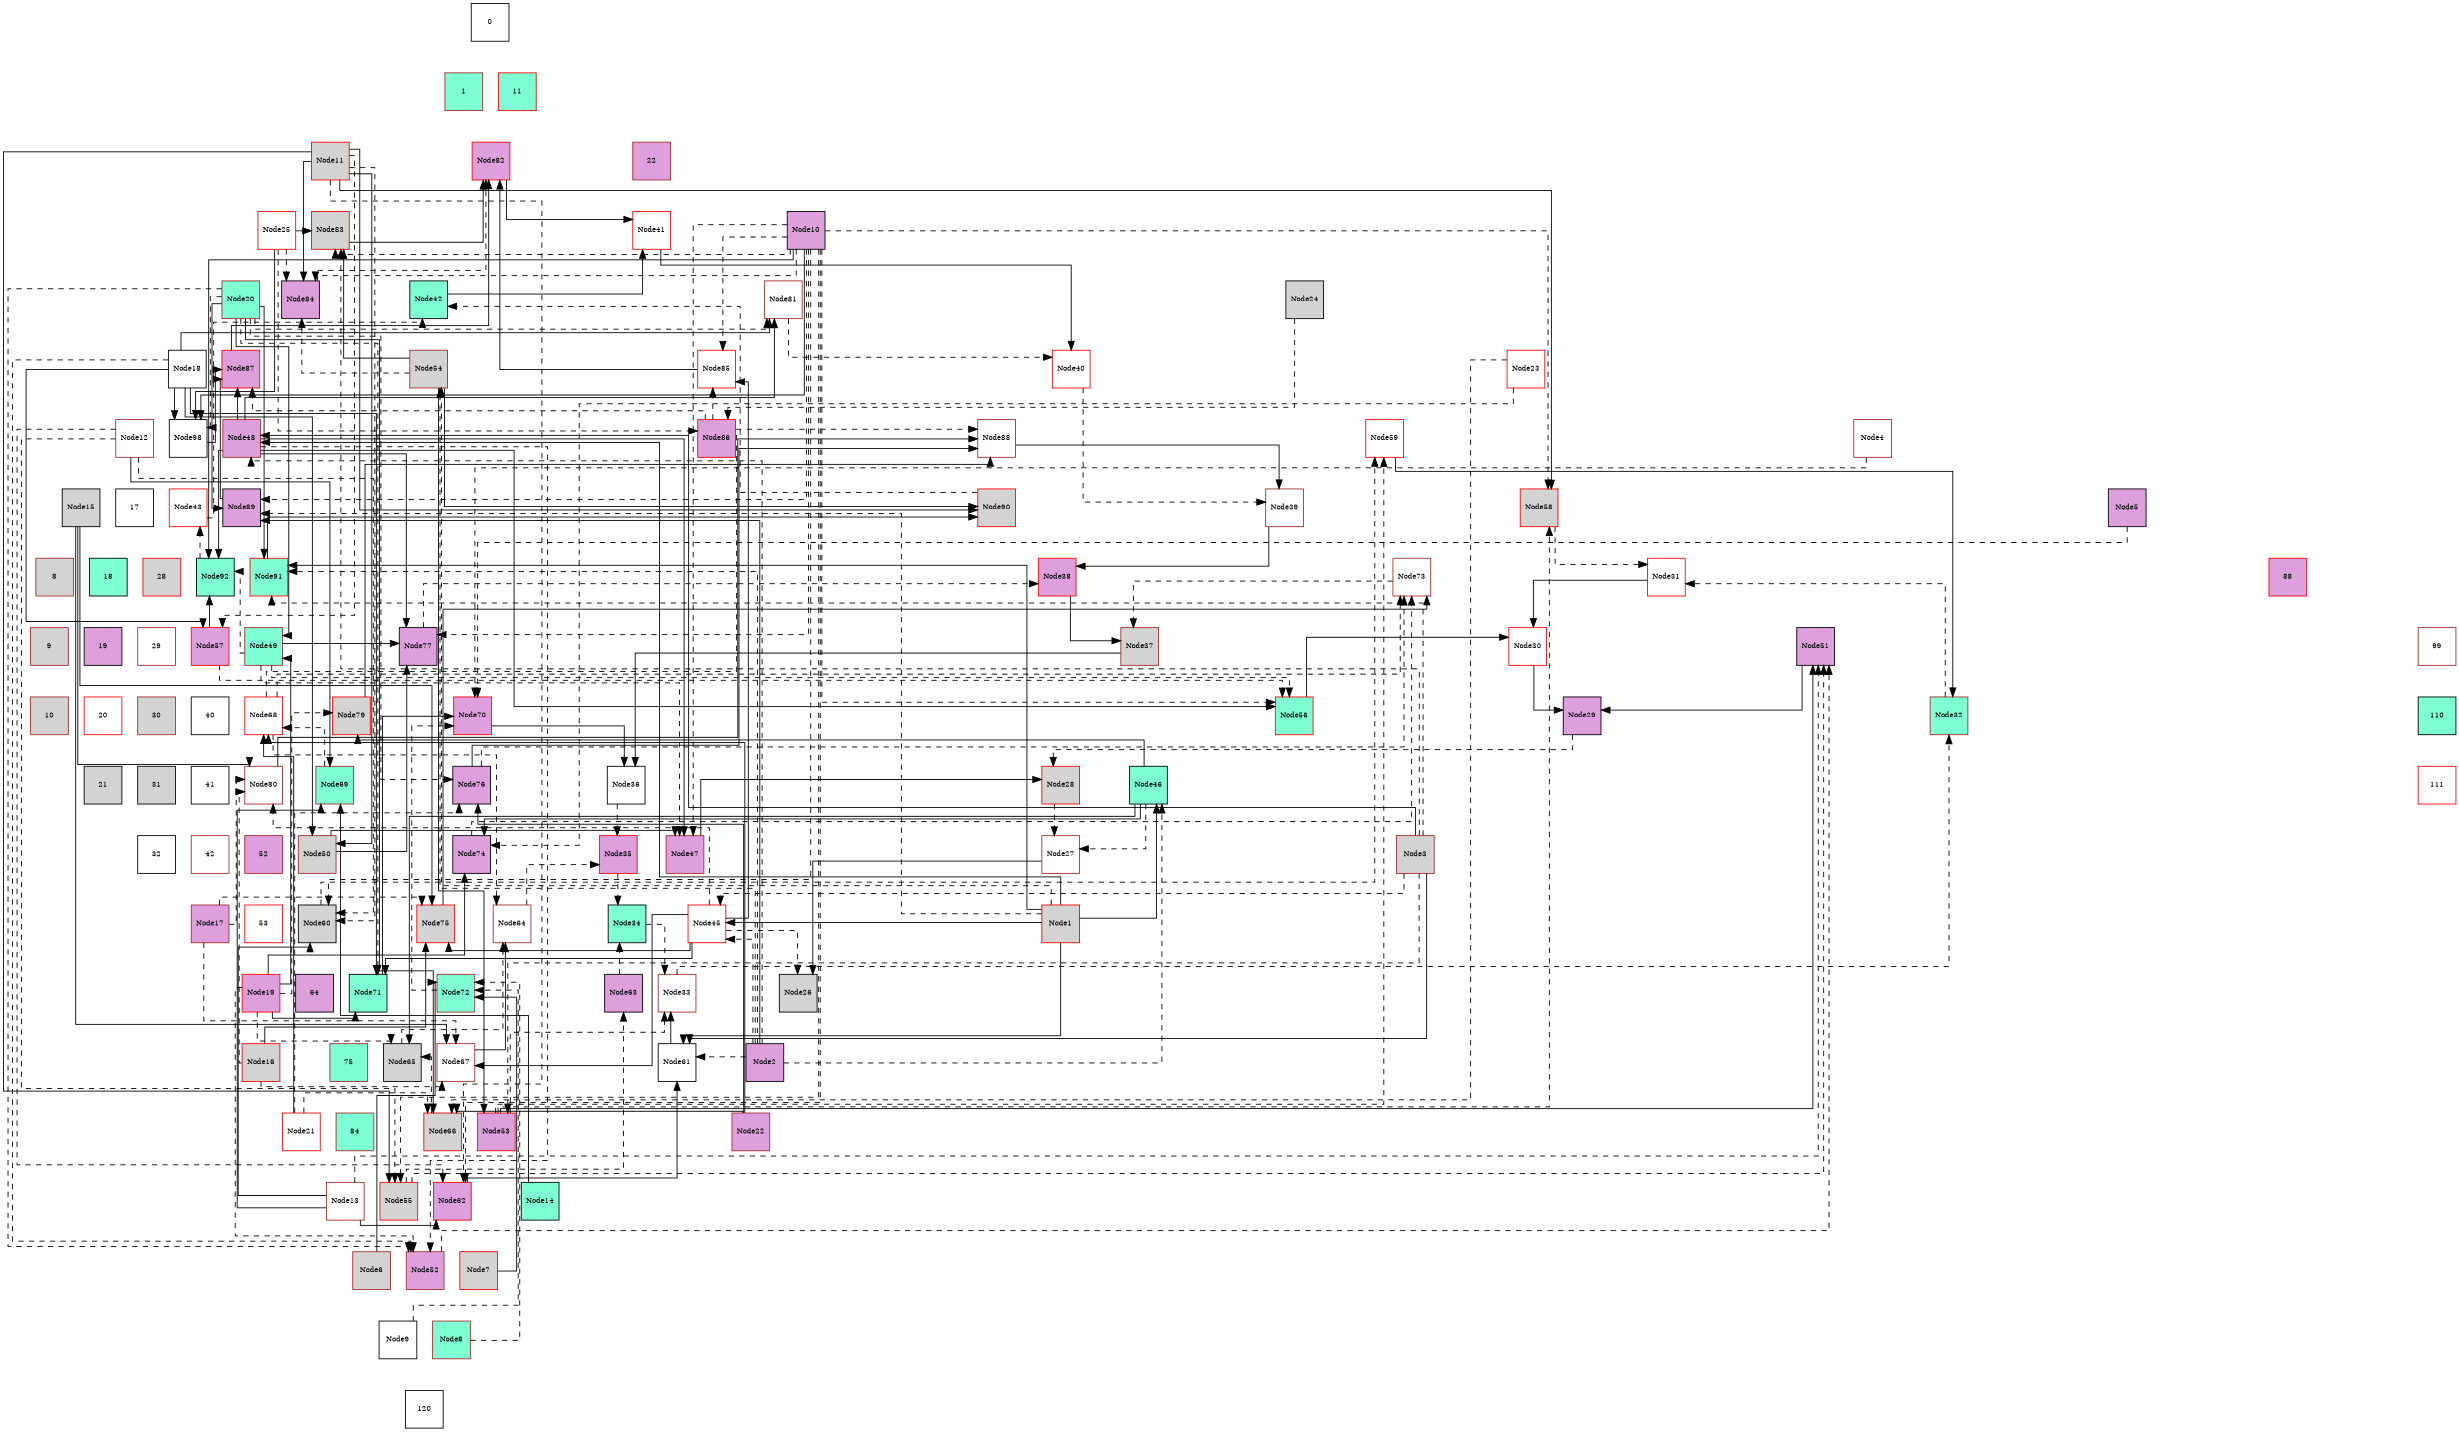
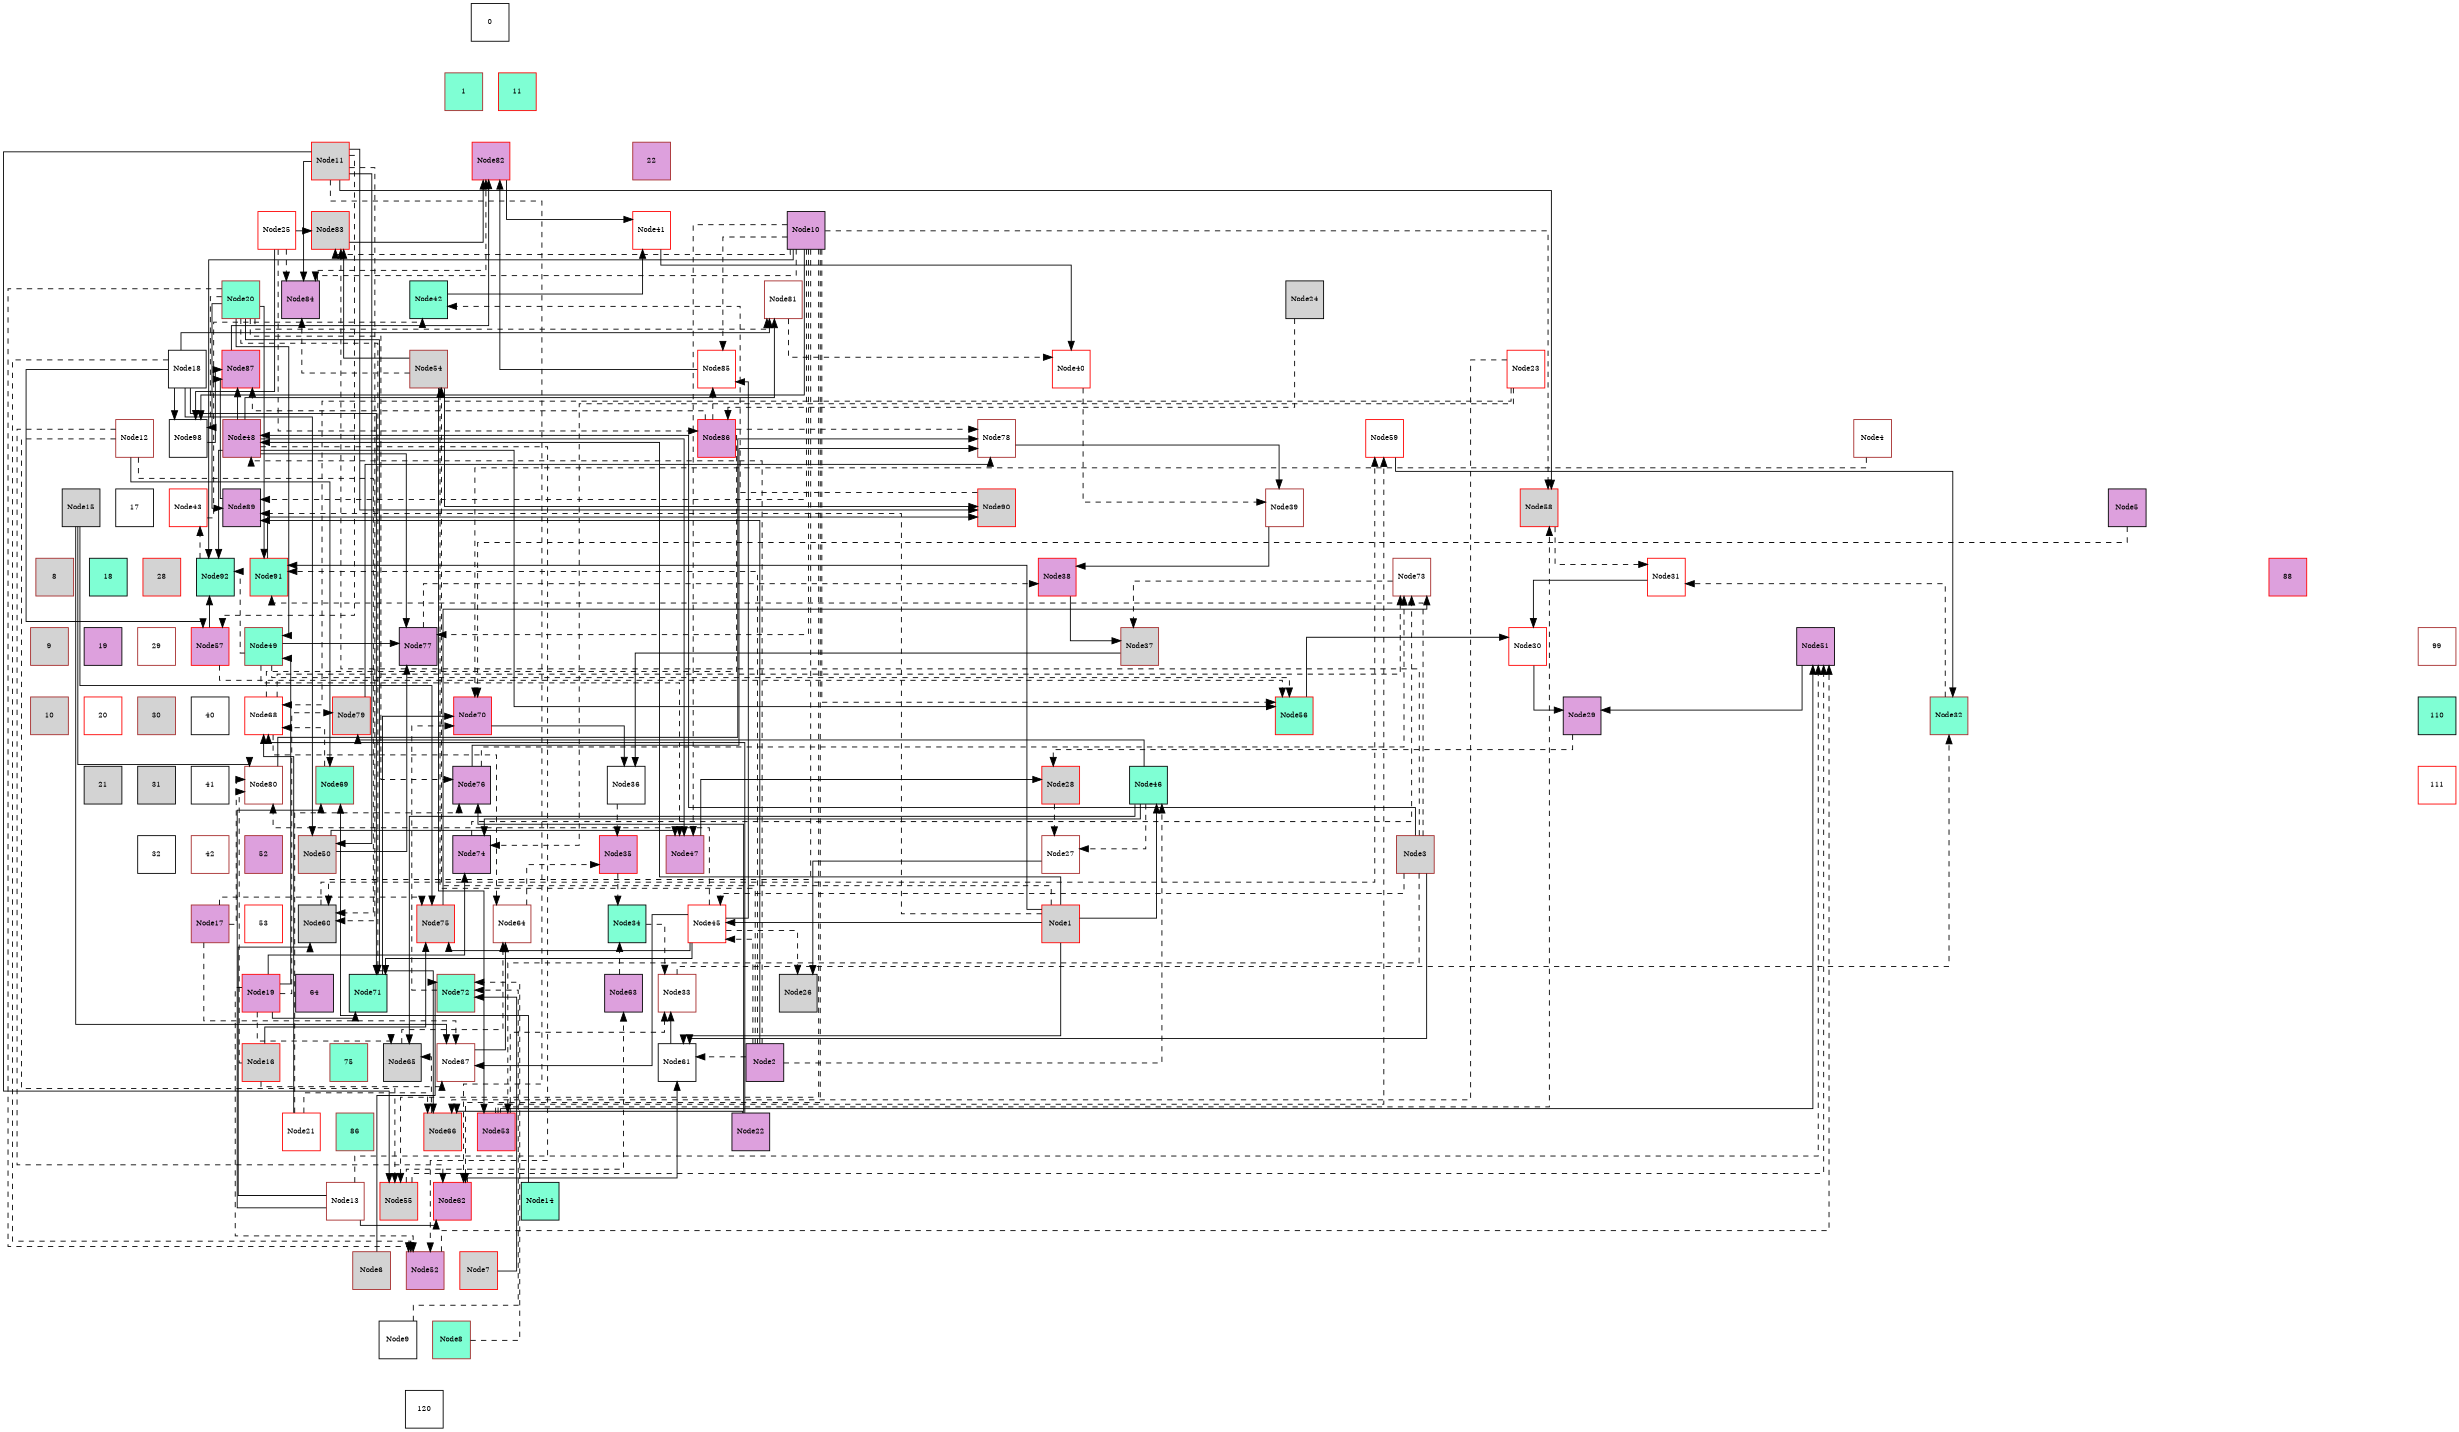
none -> (756, 401)
(997, 438) -> (997, 438)
(355, 1132) -> (355, 1132)
(751, 1132) -> (751, 1132)
